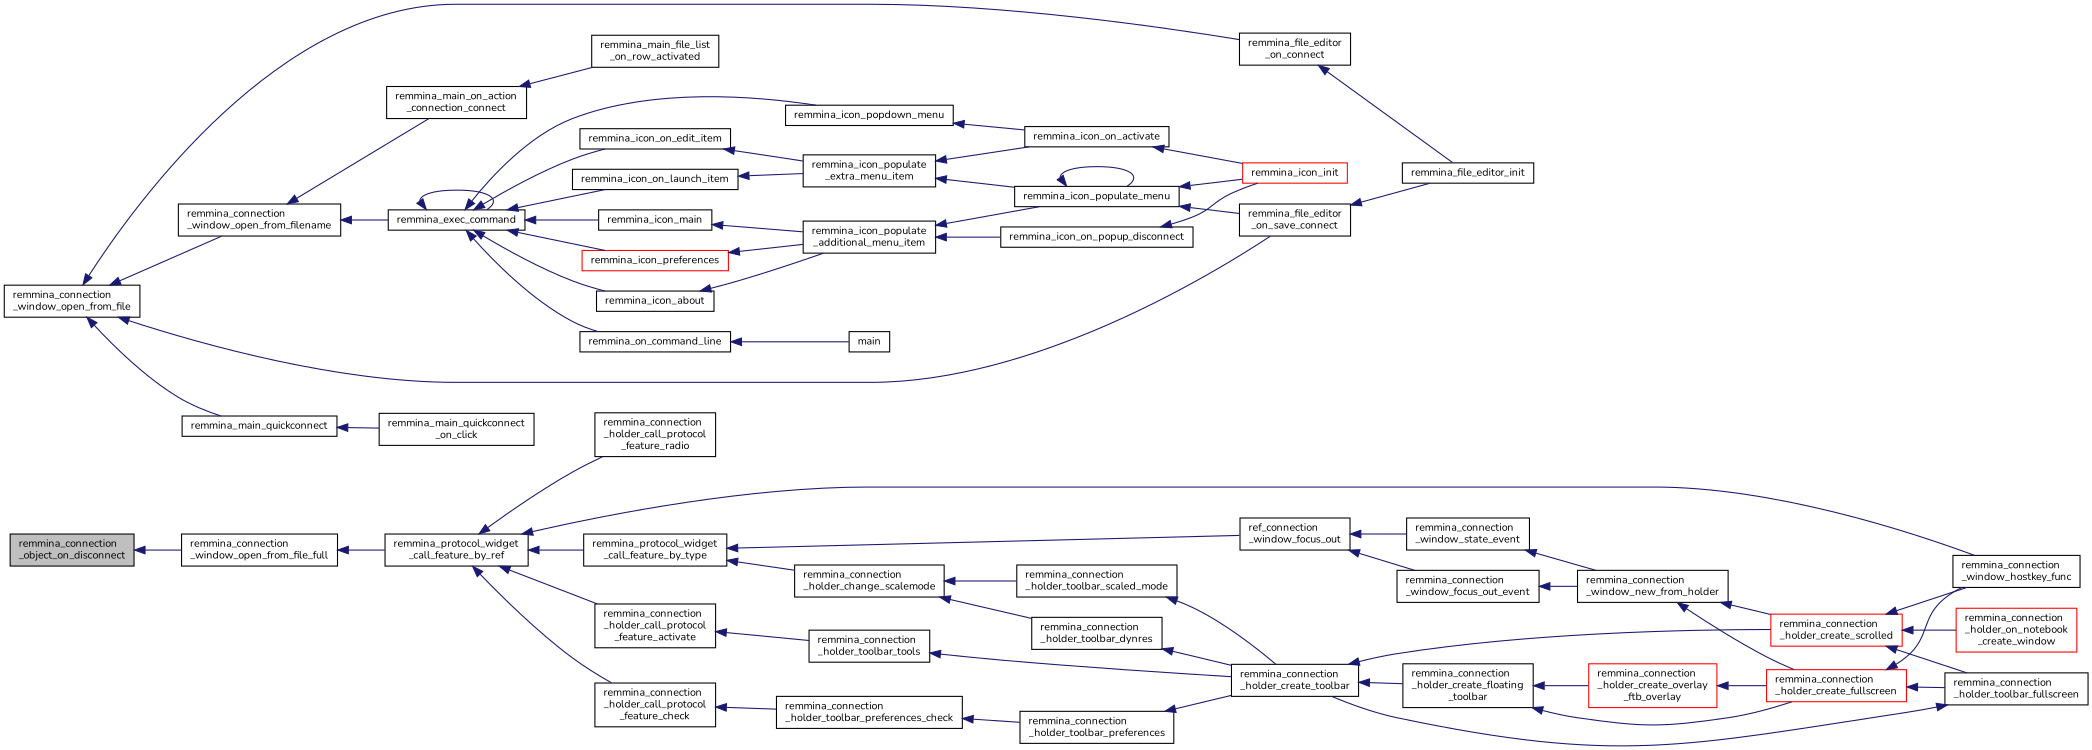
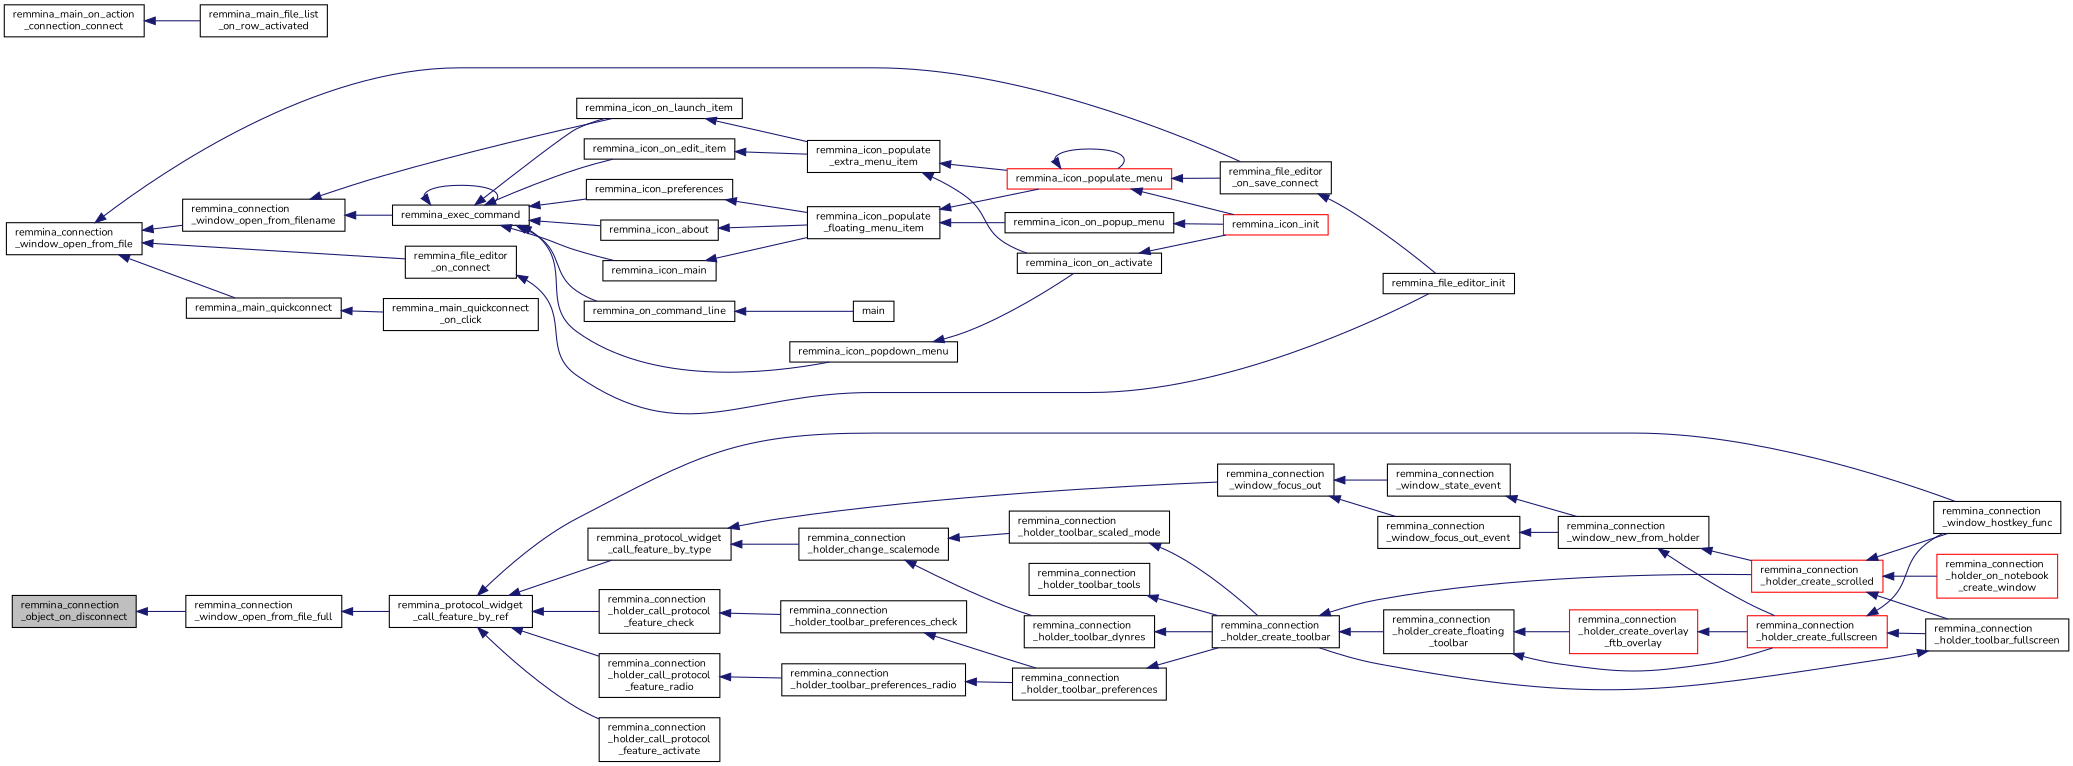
(363, 158) -> (465, 154)
(1097, 197) -> (1089, 179)
(869, 237) -> (874, 223)
(1097, 237) -> (1089, 223)
(655, 261) -> (660, 190)
(1295, 534) -> (1276, 480)
(768, 637) -> none
none -> (874, 680)
